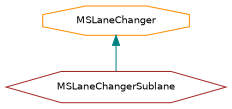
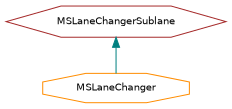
(116, 58) -> (116, 60)
